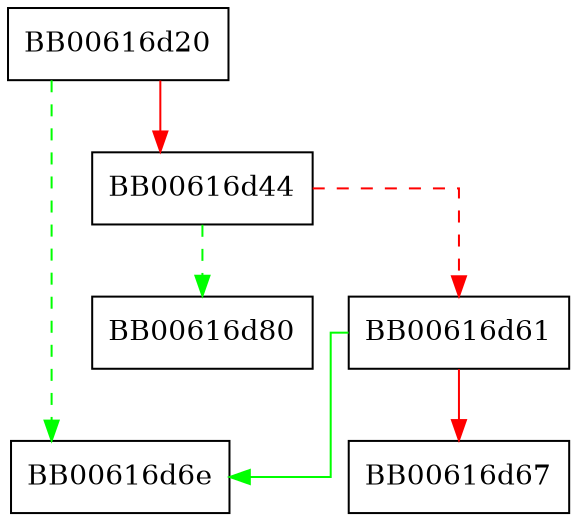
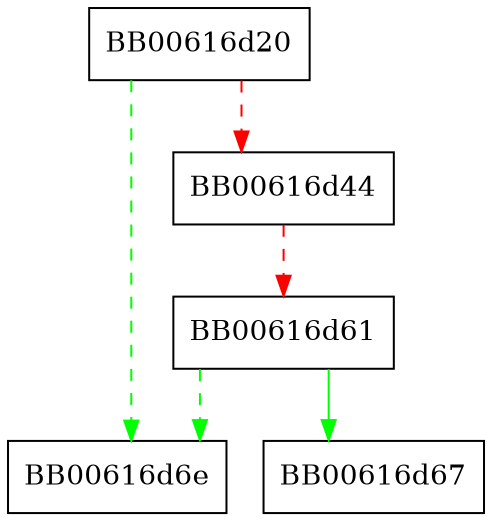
(160, 106) -> (242, 106)
(202, 333) -> none
(459, 395) -> (329, 395)
(331, 436) -> (200, 395)
